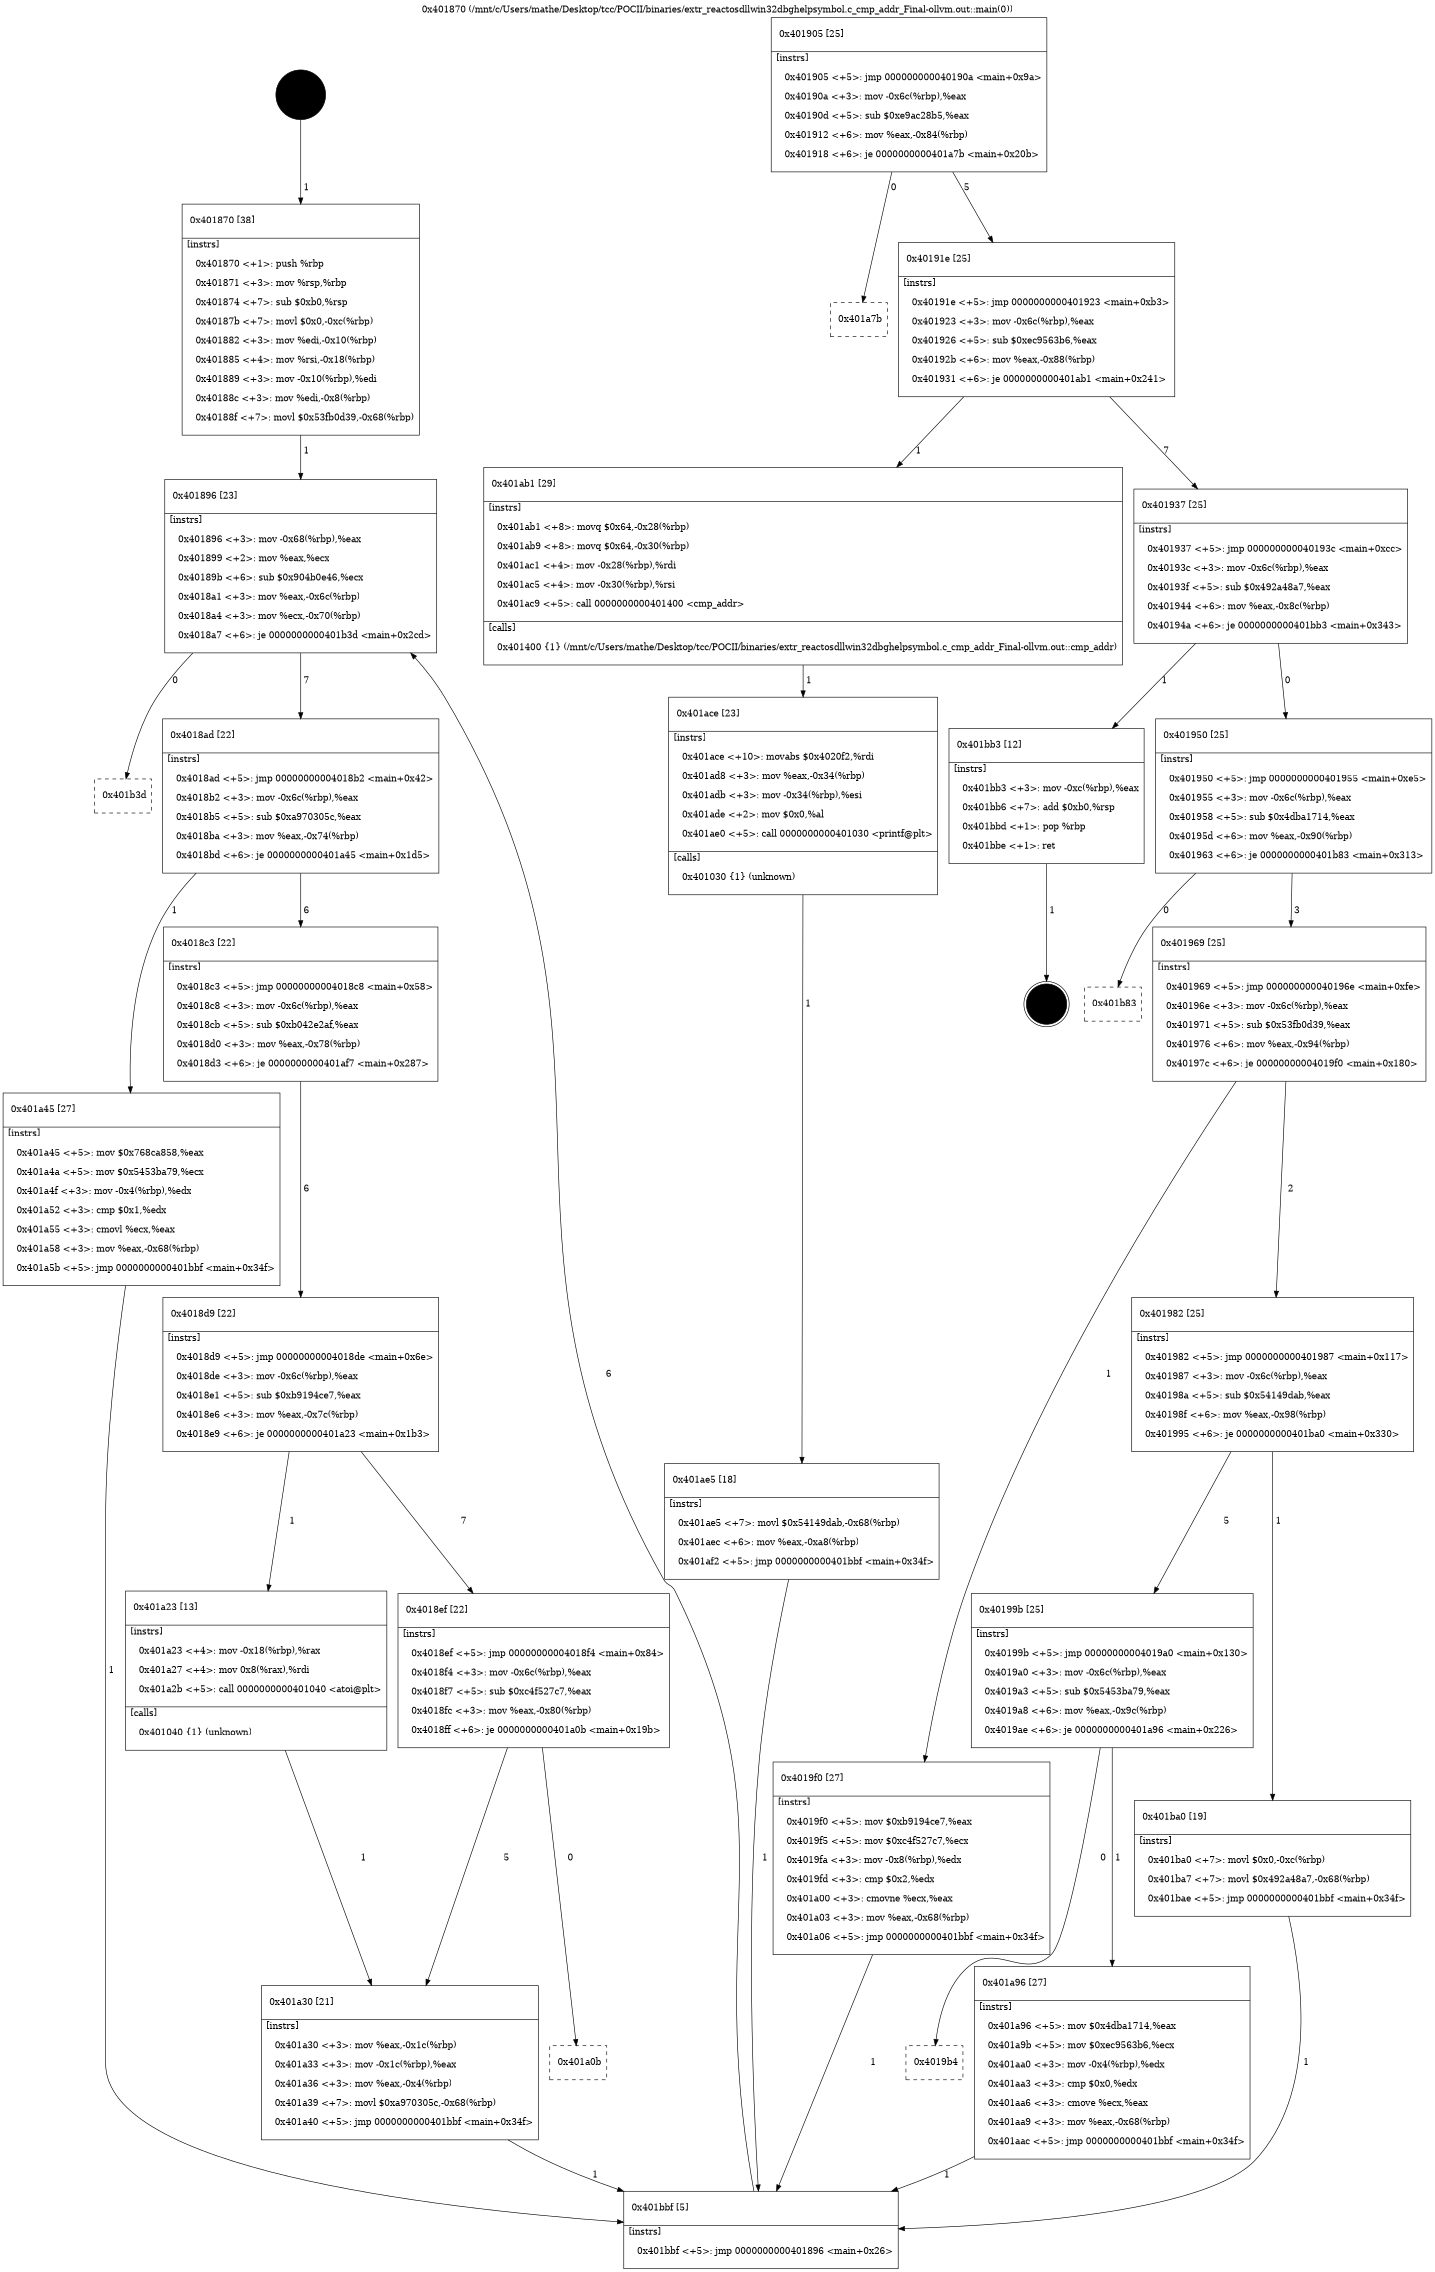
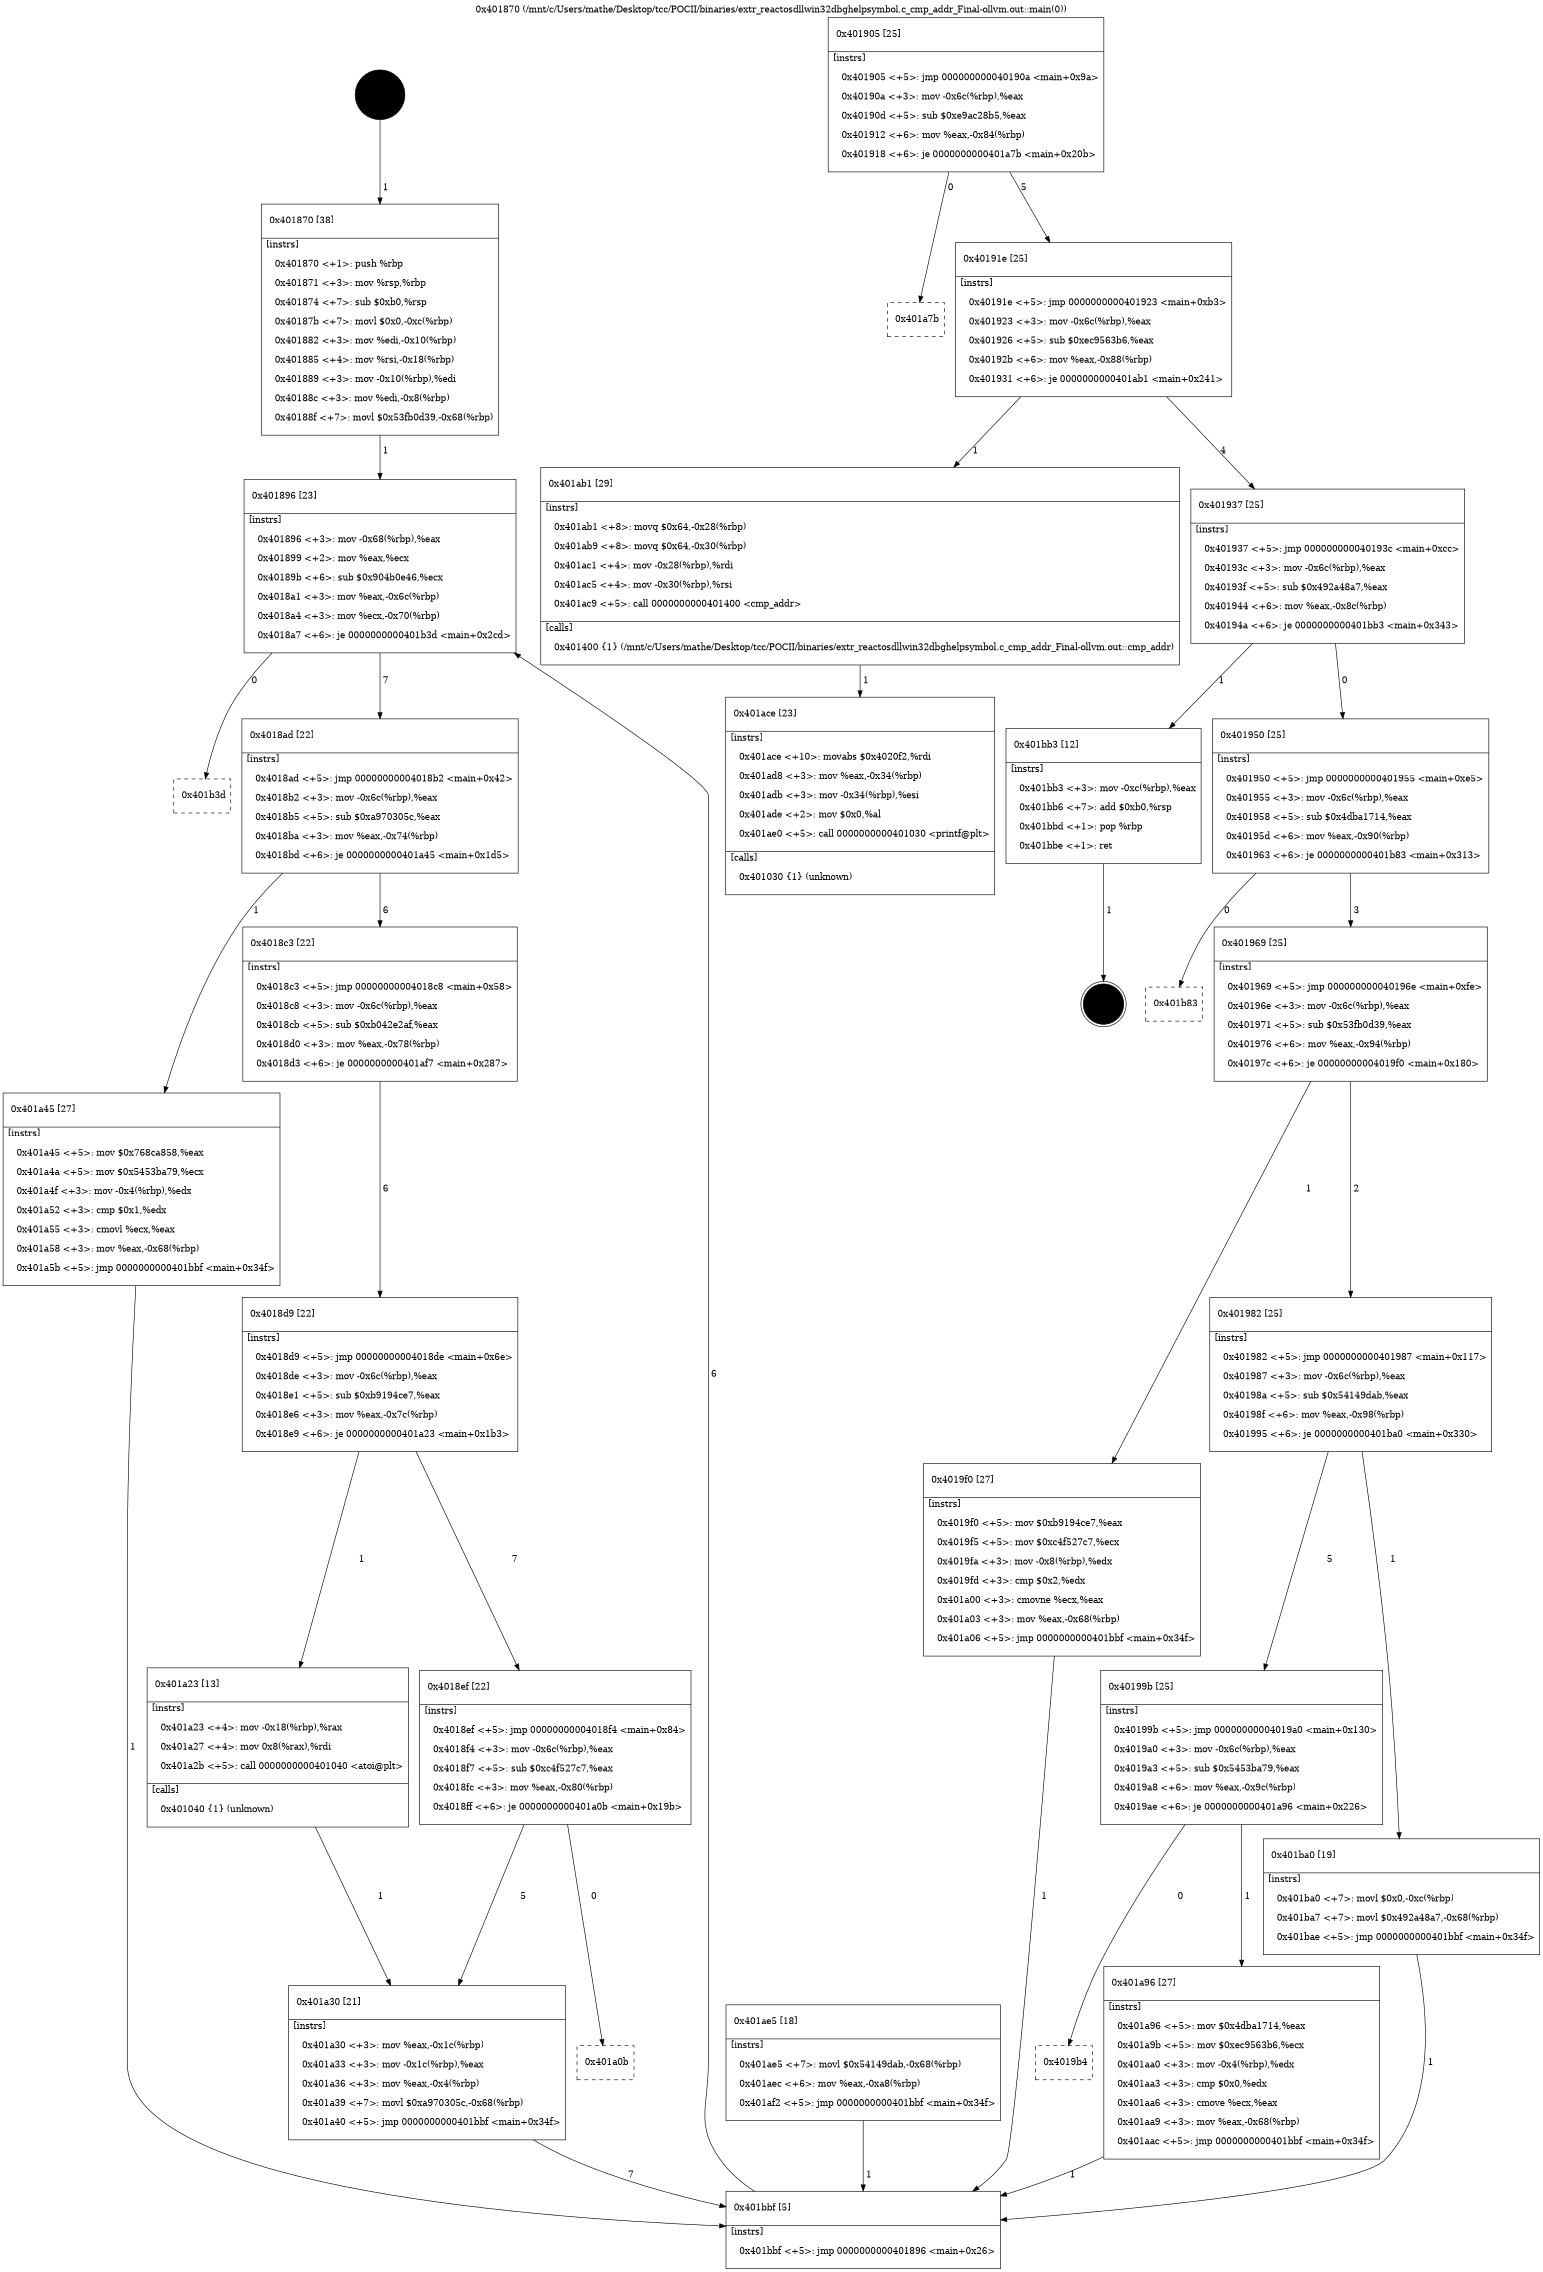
(1165, 451) -> (1222, 451)
(802, 1176) -> none
(594, 2175) -> (630, 2175)
